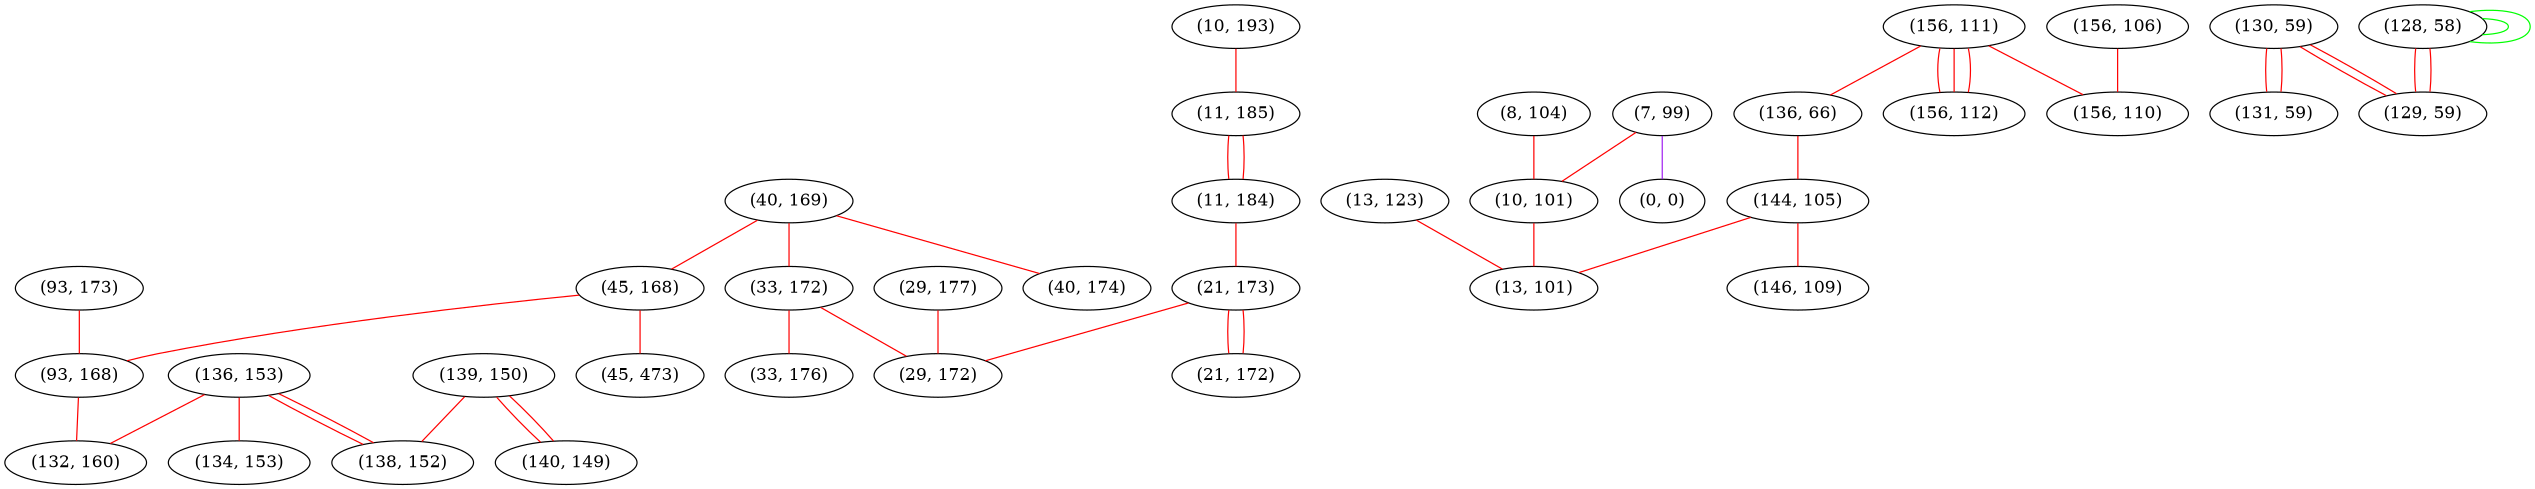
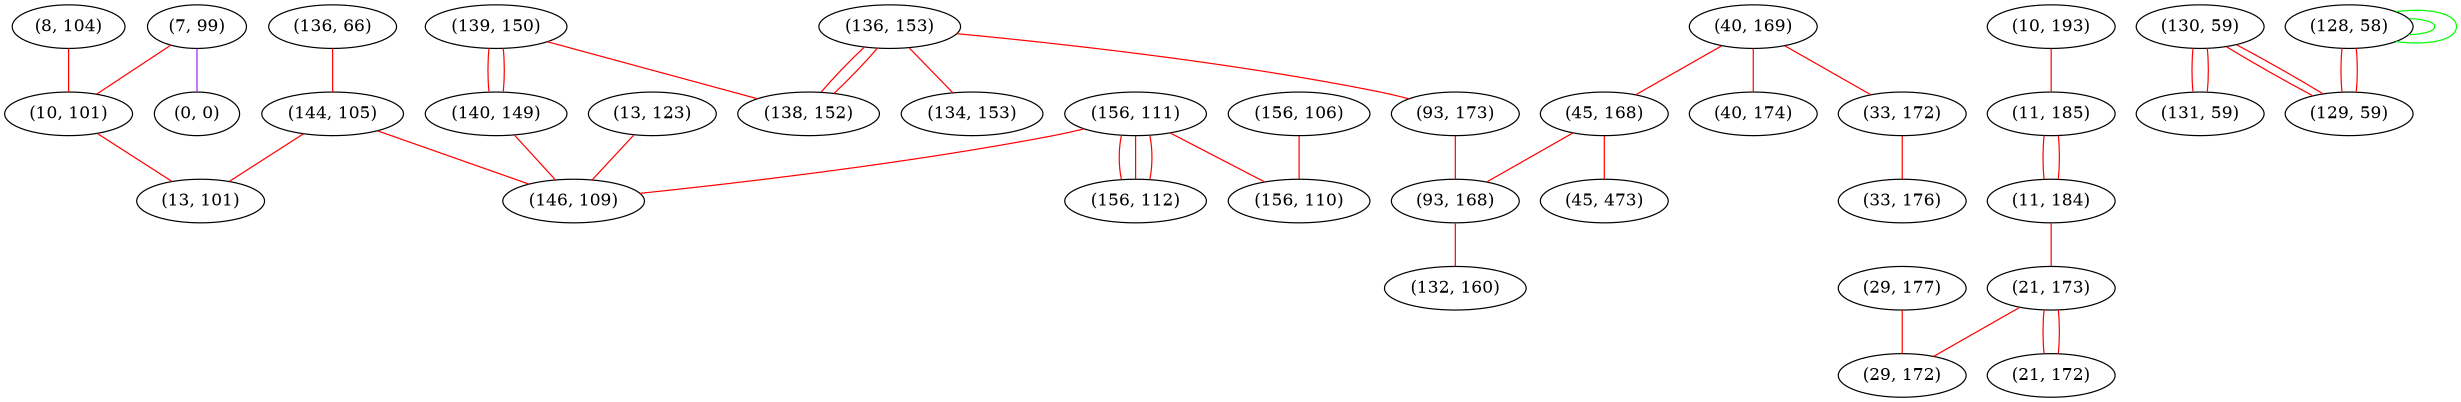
(1875, 71) -> (863, 166)
none -> (535, 158)
(1459, 245) -> (613, 158)
(864, 332) -> none
(157, 419) -> (1184, 60)
